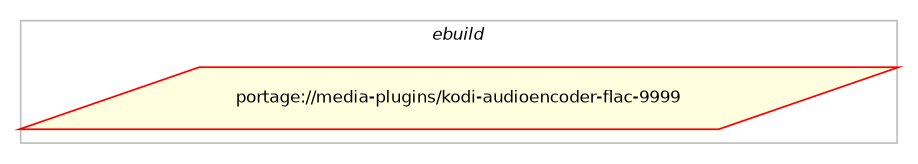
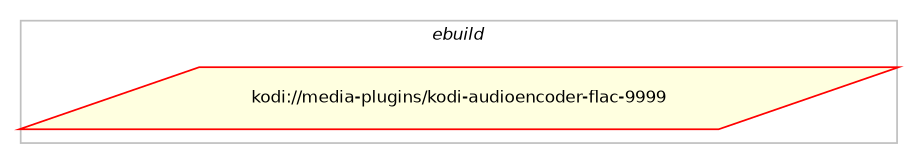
(459, 98) -> (459, 98)
